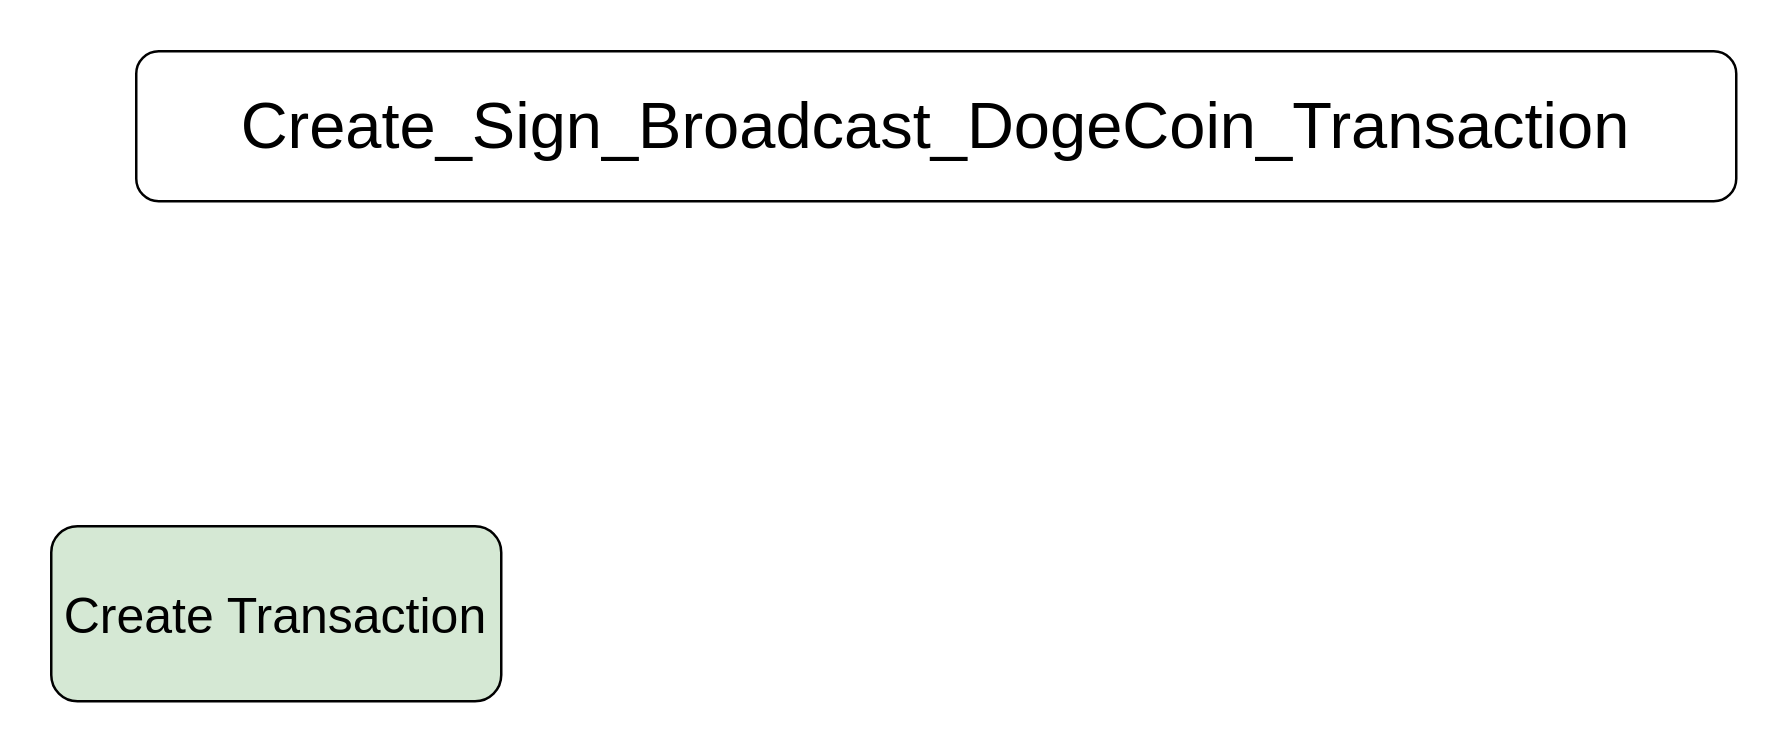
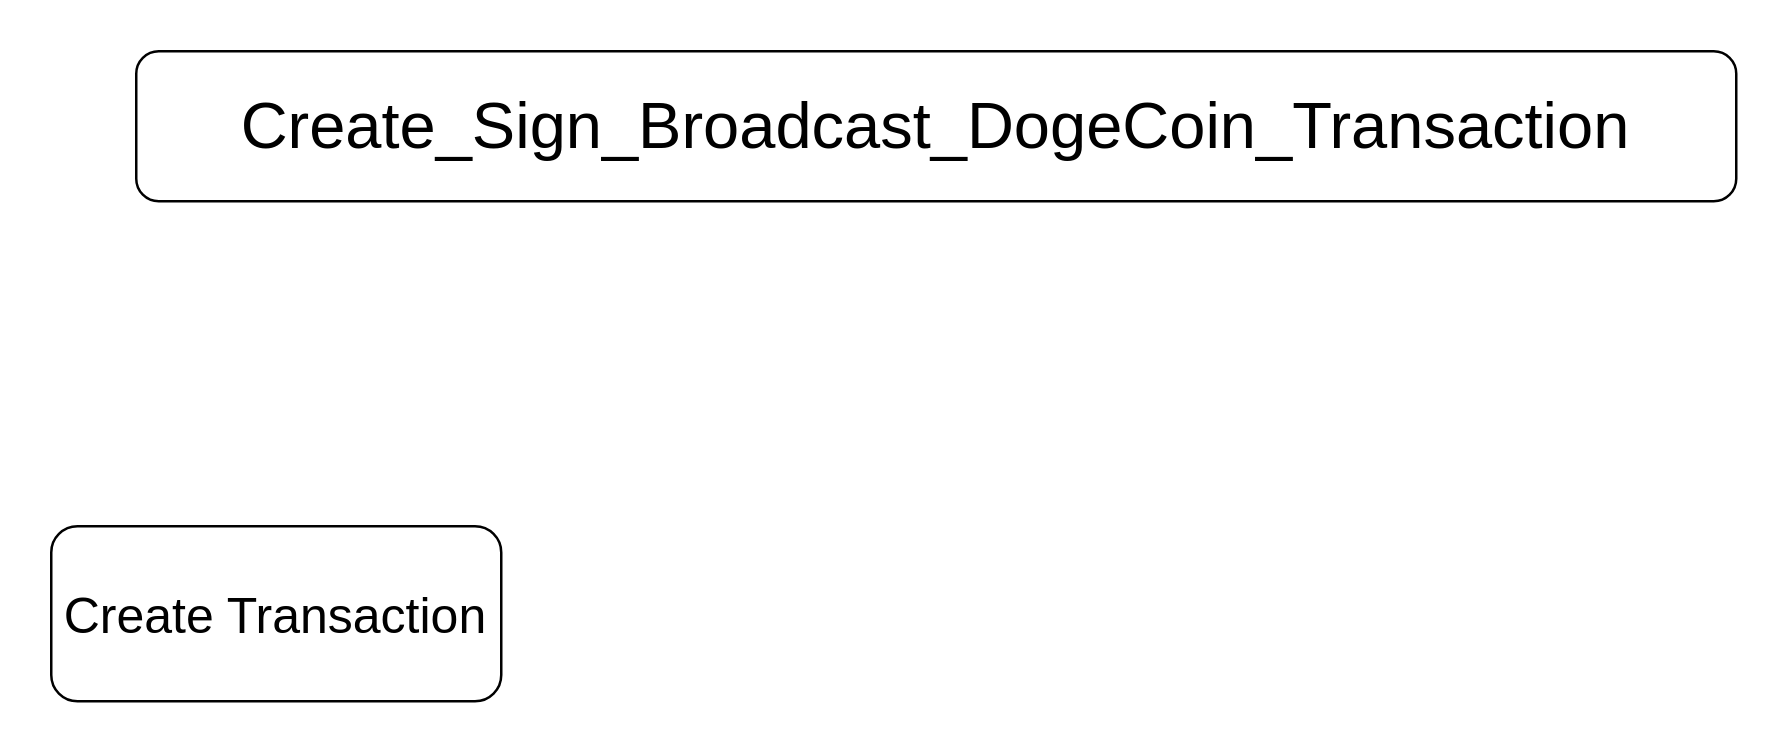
(276, 614) -> (276, 614)
